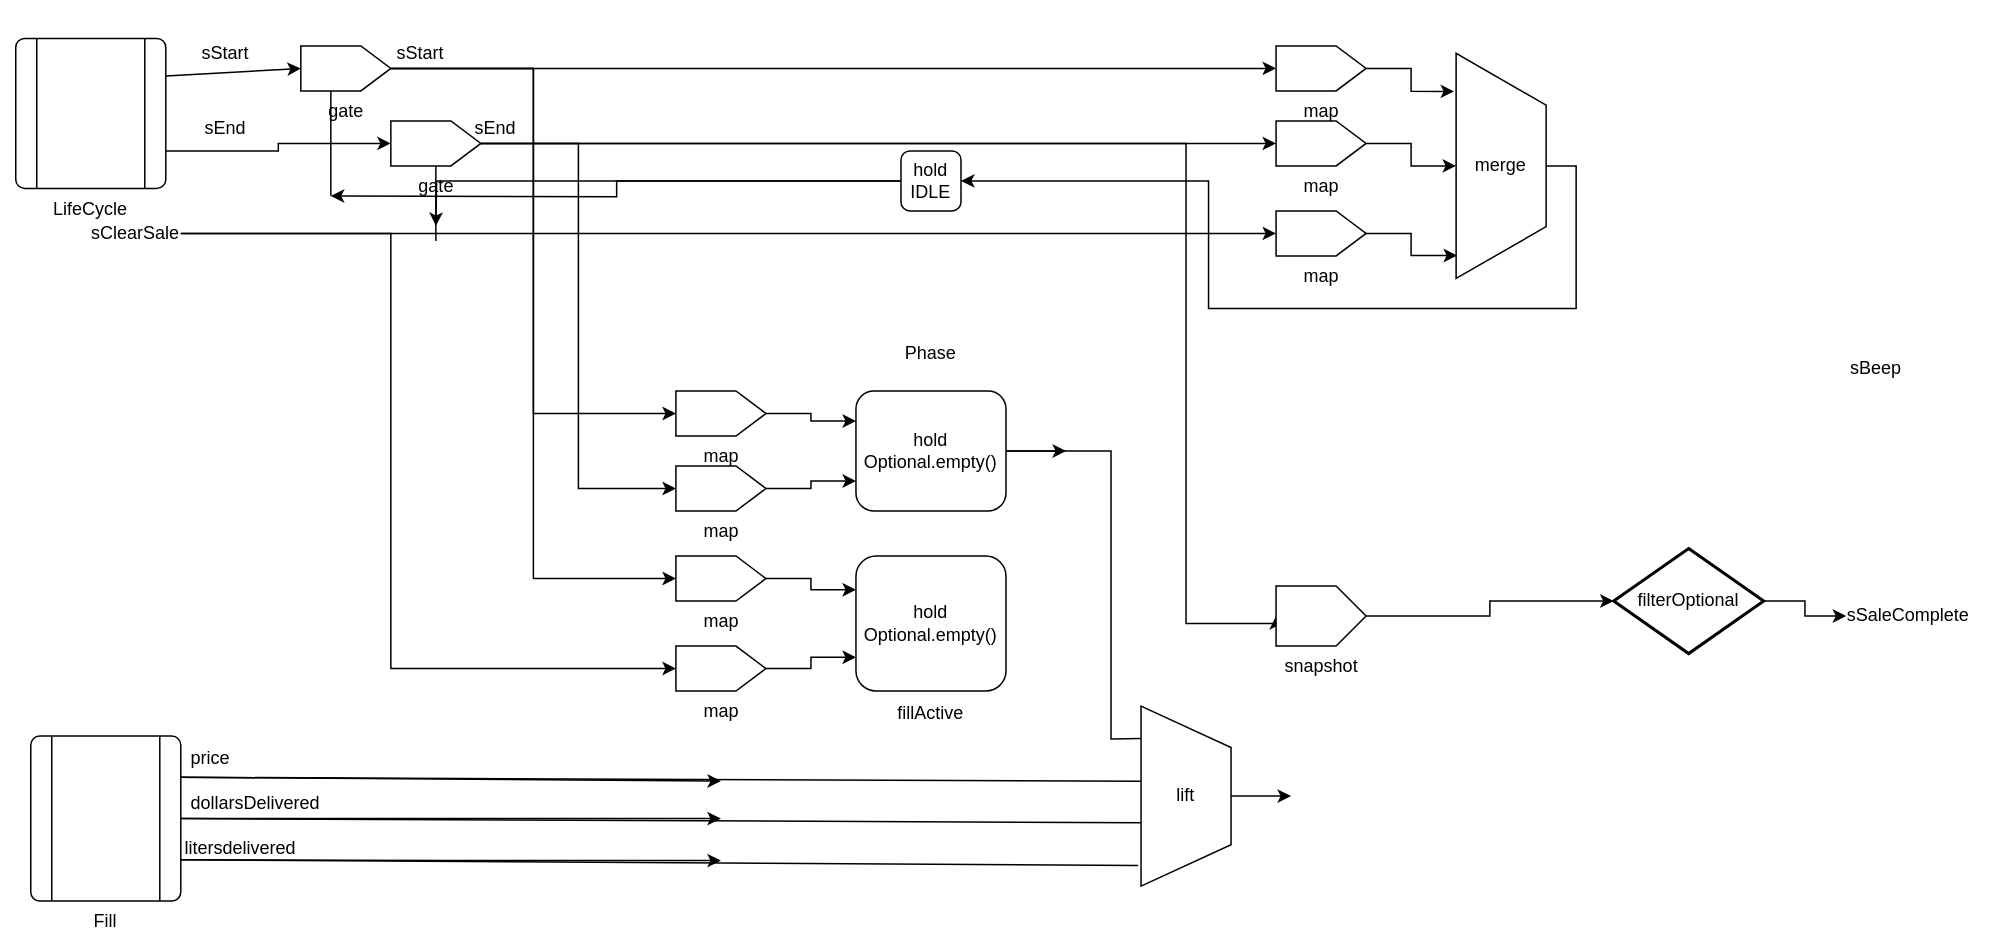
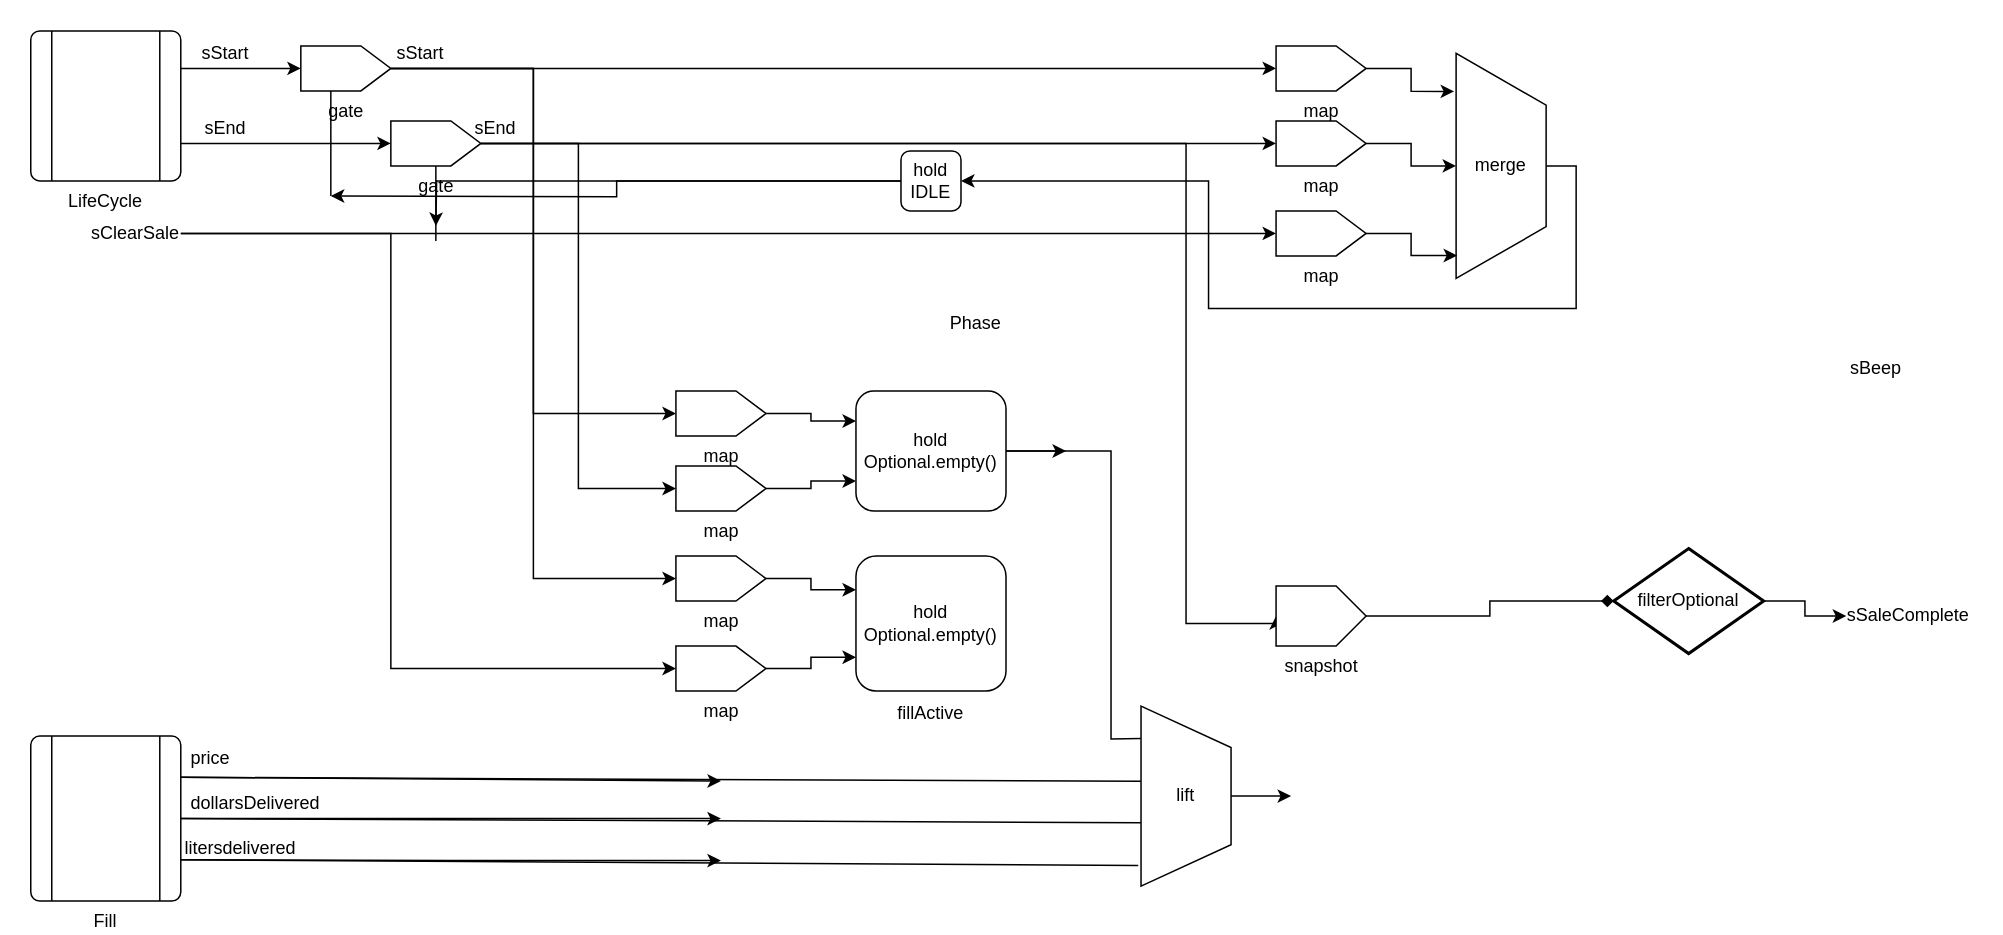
(91, 113) -> (106, 106)
(931, 353) -> (976, 323)
(1602, 601) -> (1601, 601)
